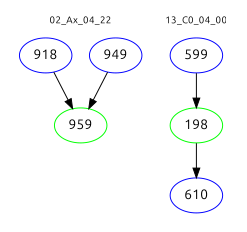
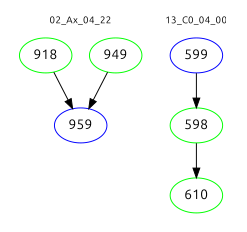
(46, 55) -> (46, 55)
(116, 55) -> (116, 55)
(81, 125) -> (81, 125)
(196, 125) -> (196, 125)
(196, 195) -> (196, 195)
